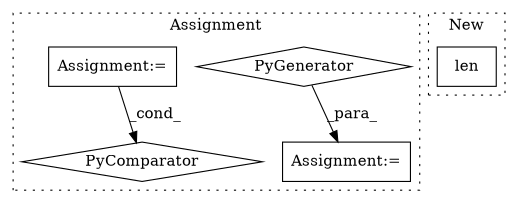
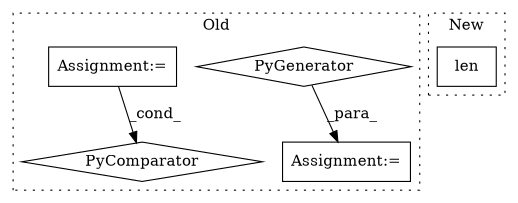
(216, 26) -> (216, 26)
